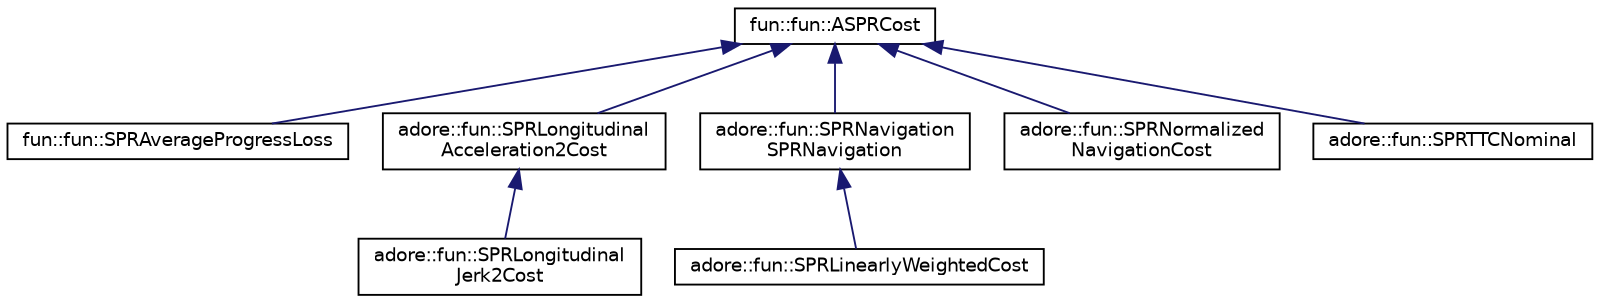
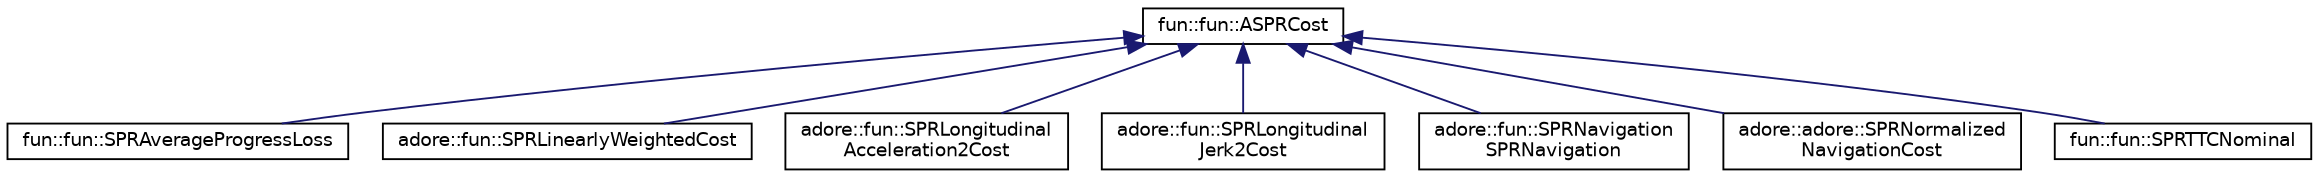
(1142, 141) -> (1872, 141)
(1453, 141) -> (2183, 141)
(510, 213) -> (1243, 88)
(850, 219) -> (896, 85)
